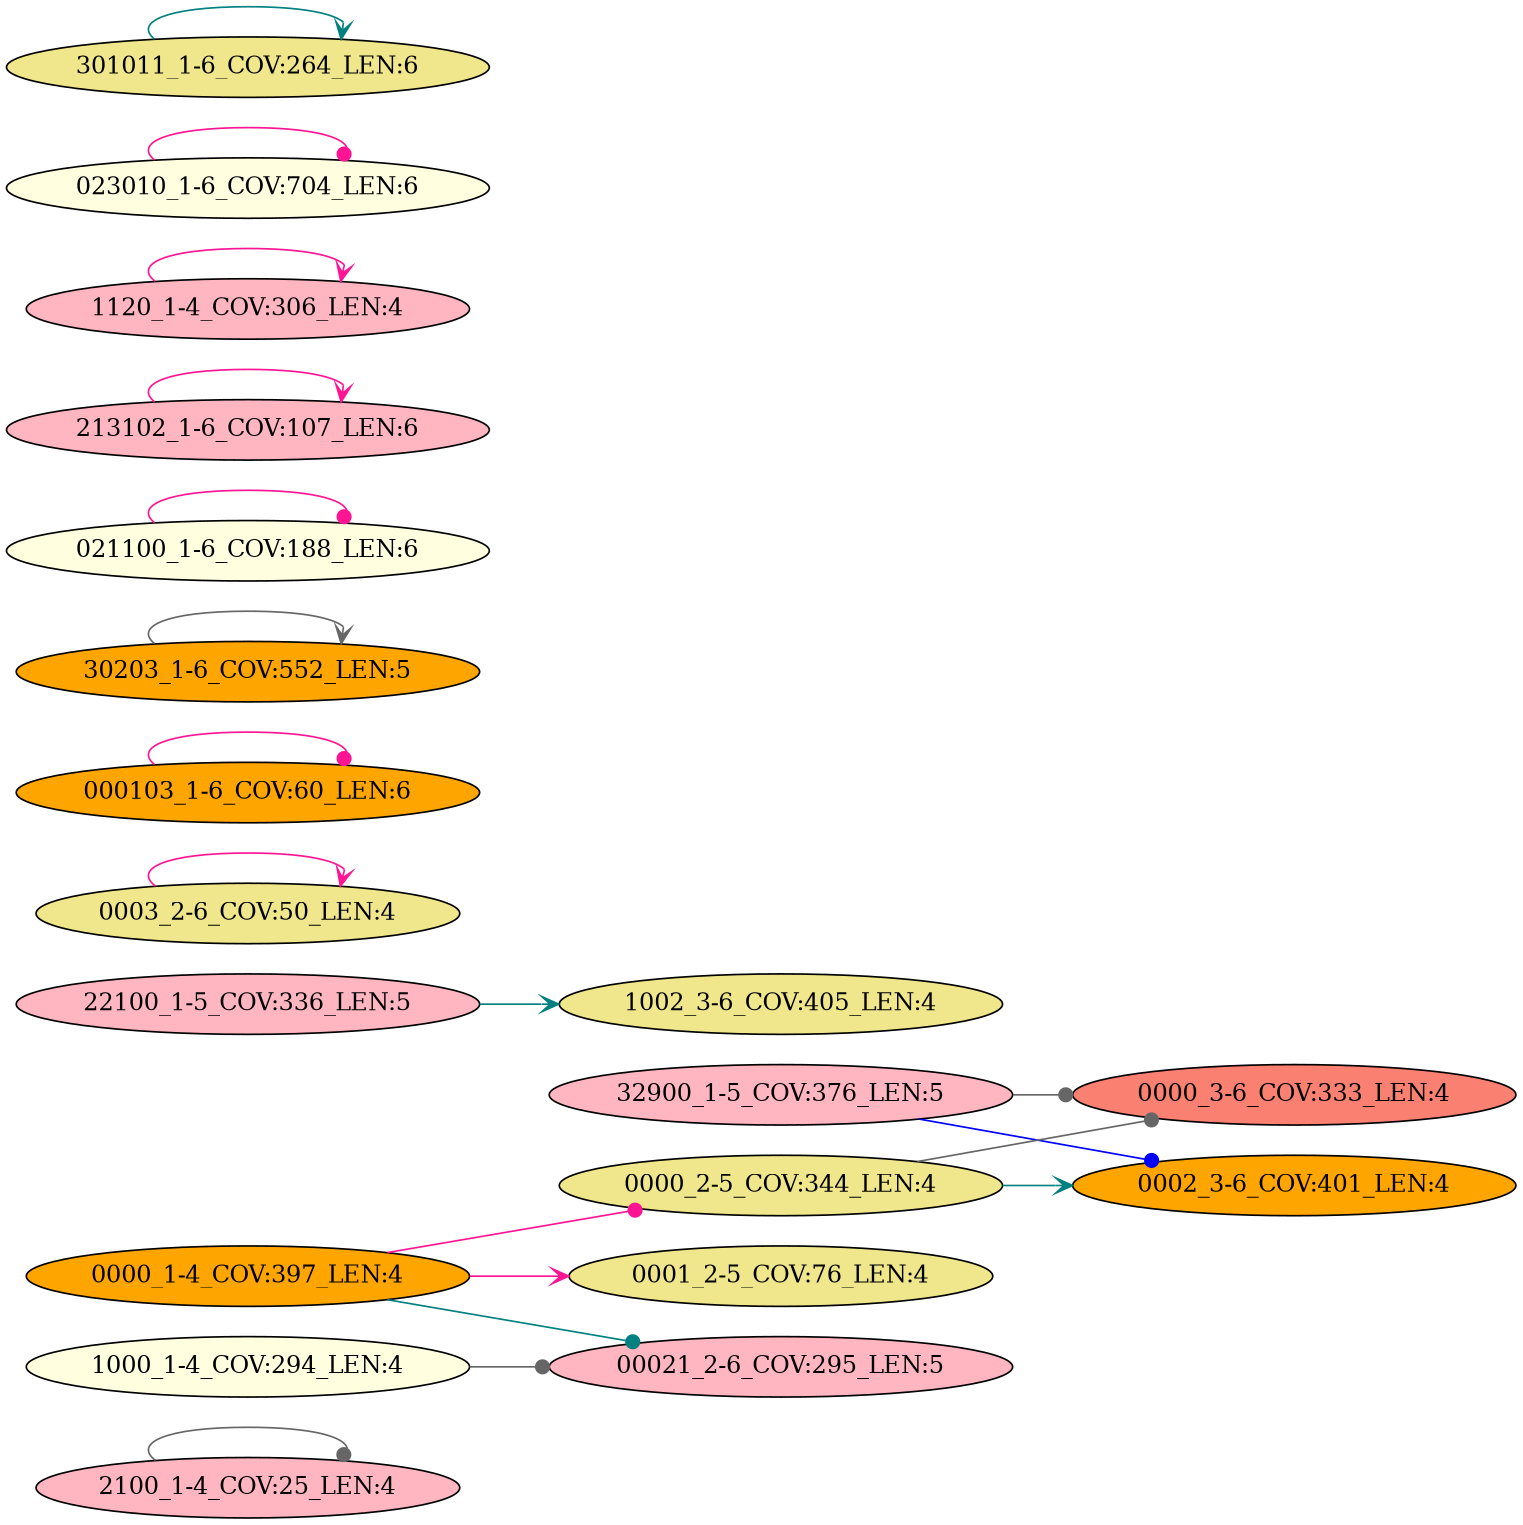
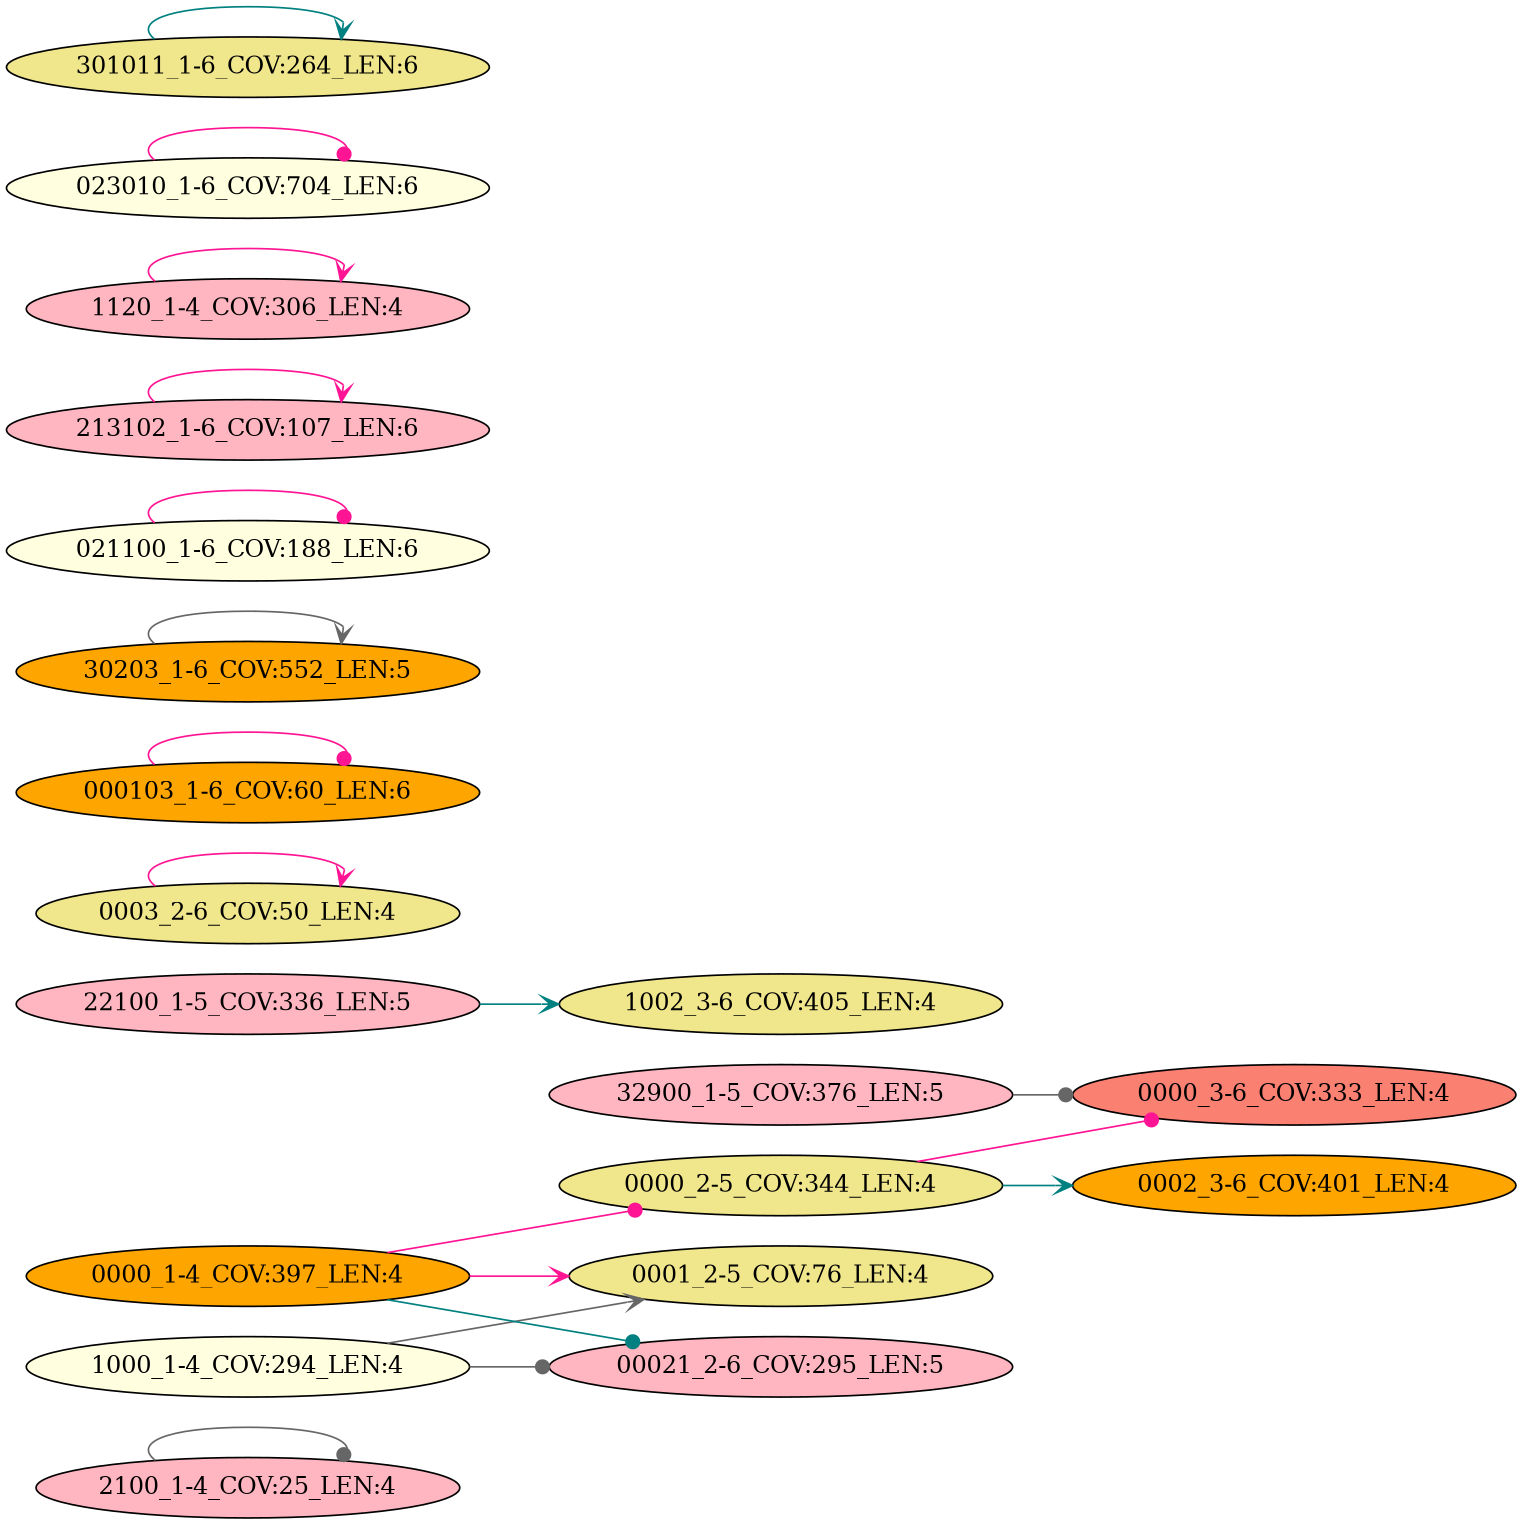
(1004, 1134) -> none
(1008, 1145) -> (1031, 1141)
none -> (483, 1327)
